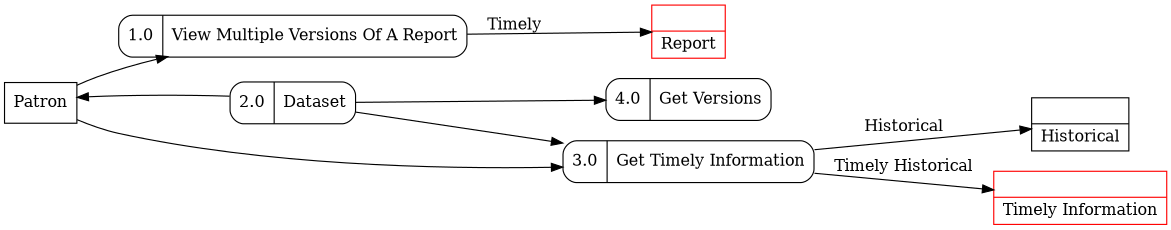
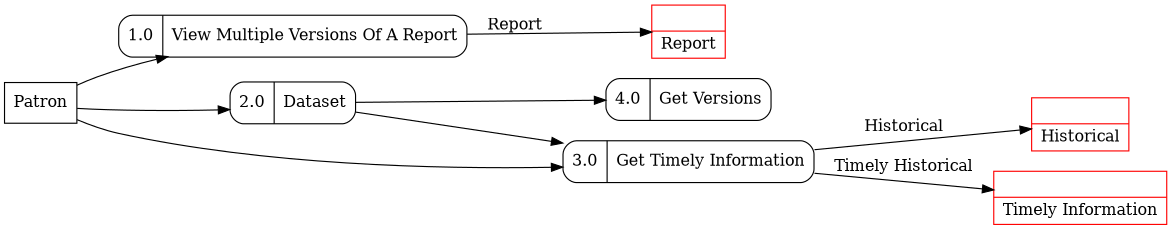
(515, 25) -> (515, 25)
(159, 95) -> (148, 110)
(1080, 124) -> (1080, 124)
